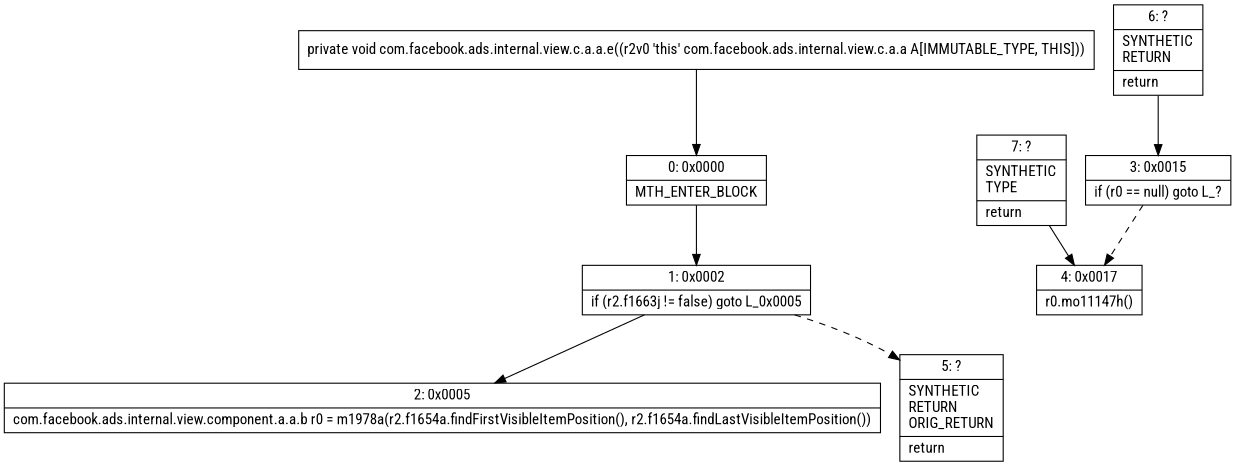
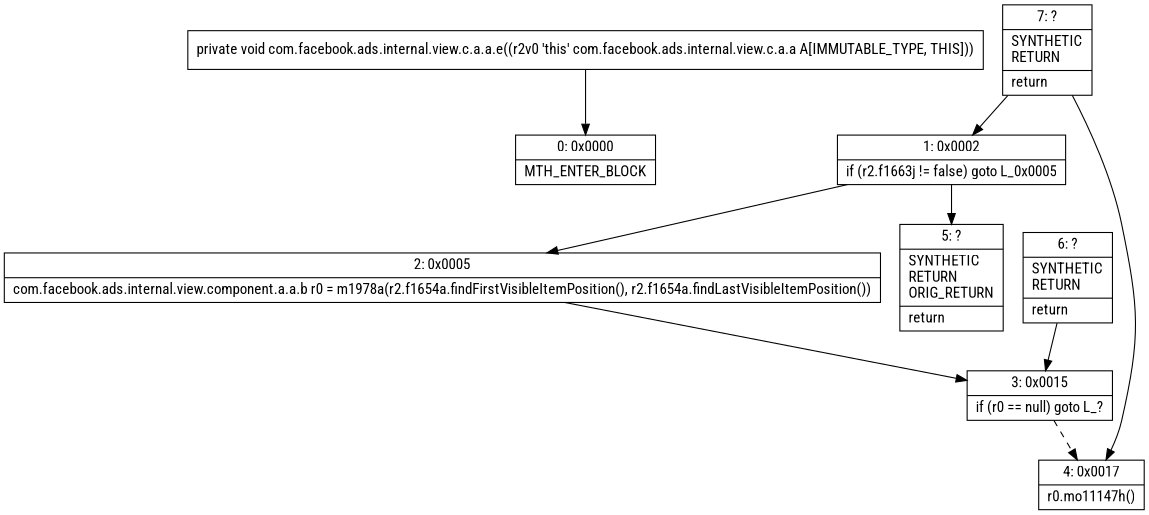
(1002, 188) -> (1036, 58)
(696, 230) -> (994, 111)
(844, 332) -> (952, 199)
none -> (760, 340)
